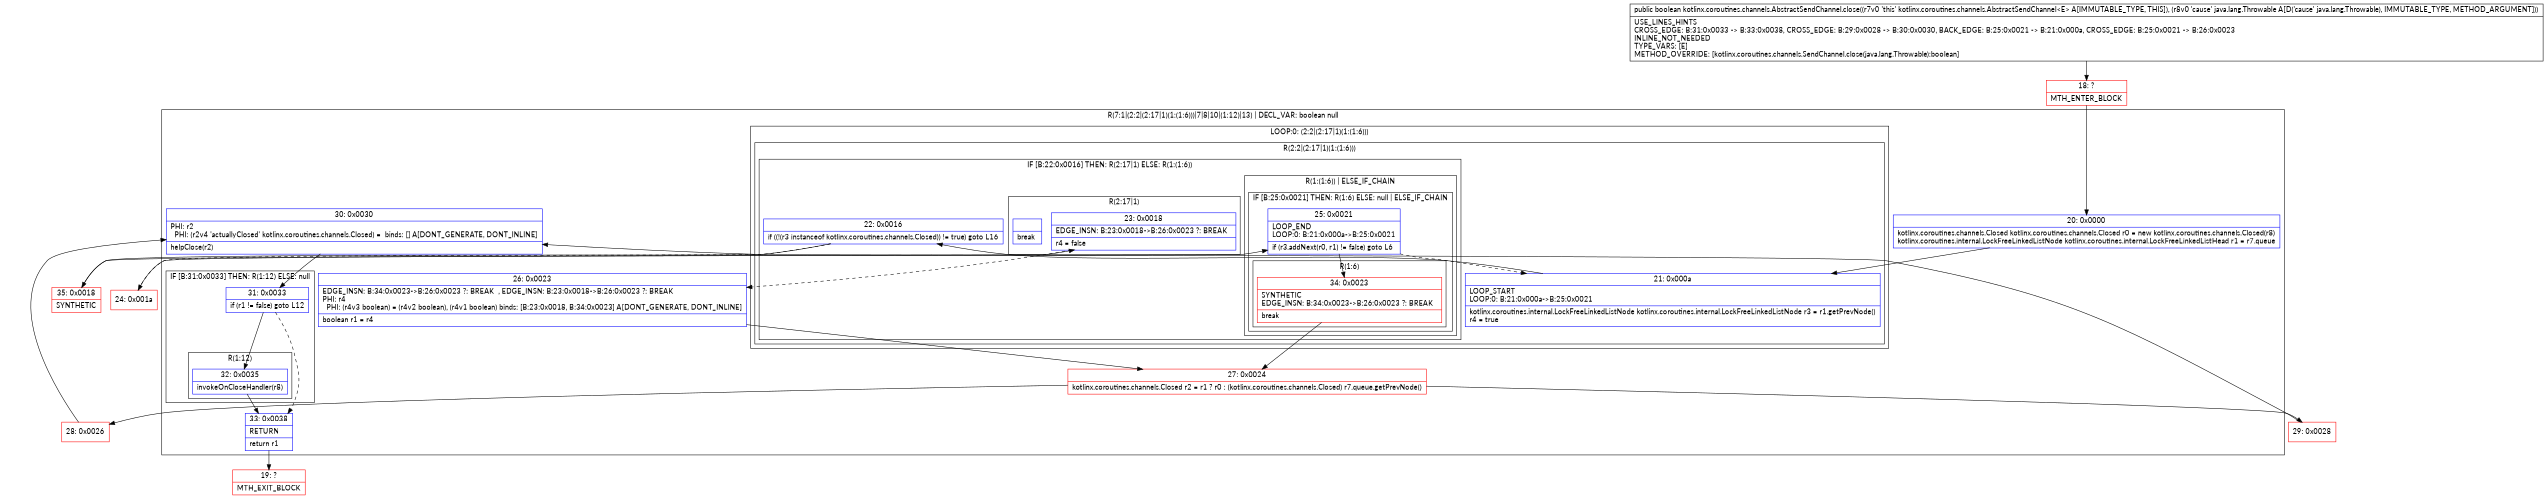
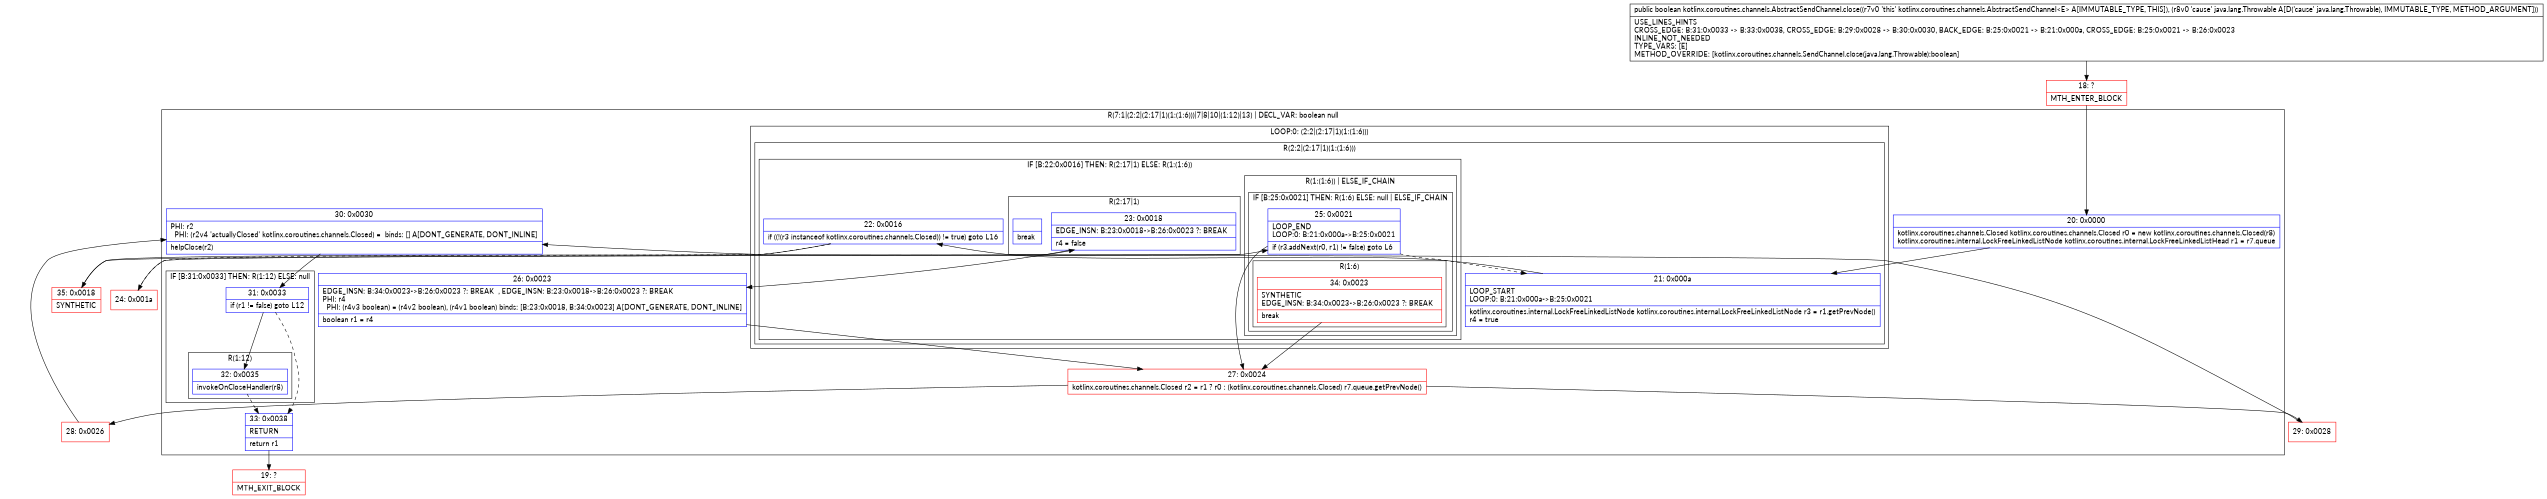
(1341, 264) -> (1237, 300)
(912, 272) -> (912, 272)
(251, 401) -> (251, 401)
